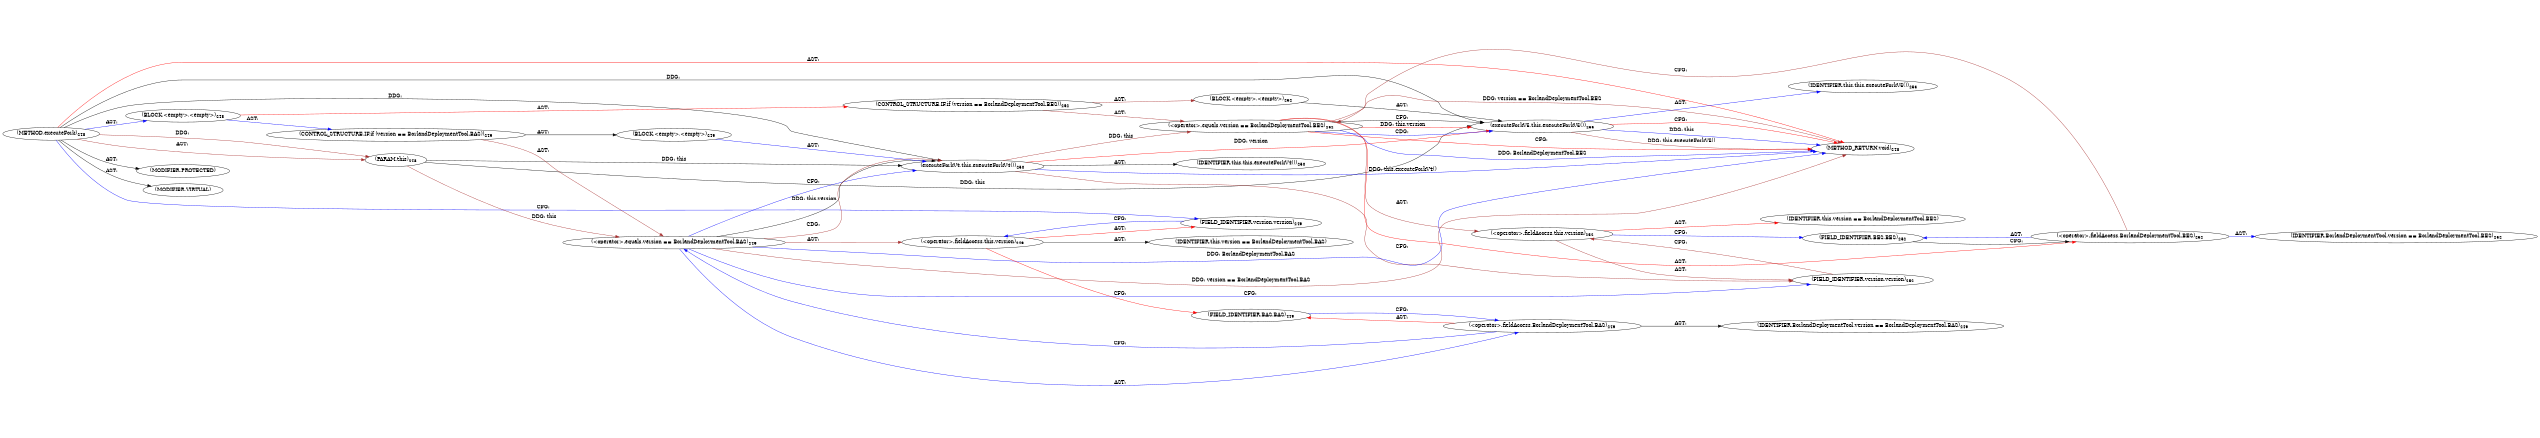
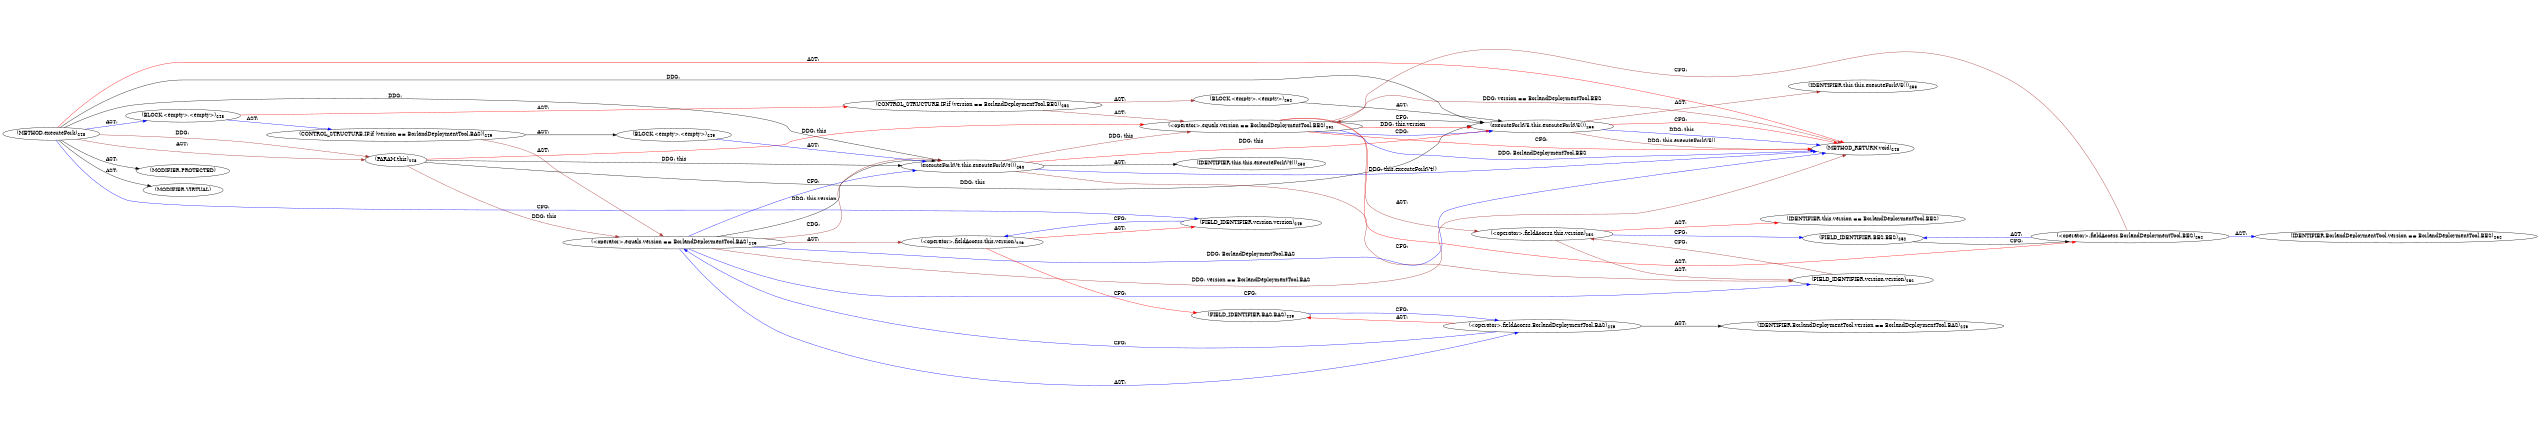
(1700, 107) -> (1700, 107)
none -> (801, 139)
(1251, 141) -> (1251, 141)
(1251, 242) -> none
